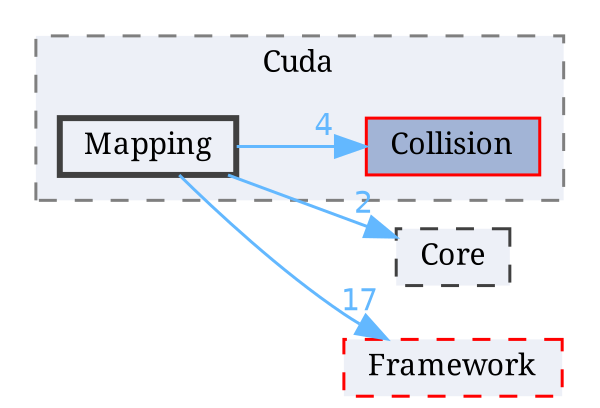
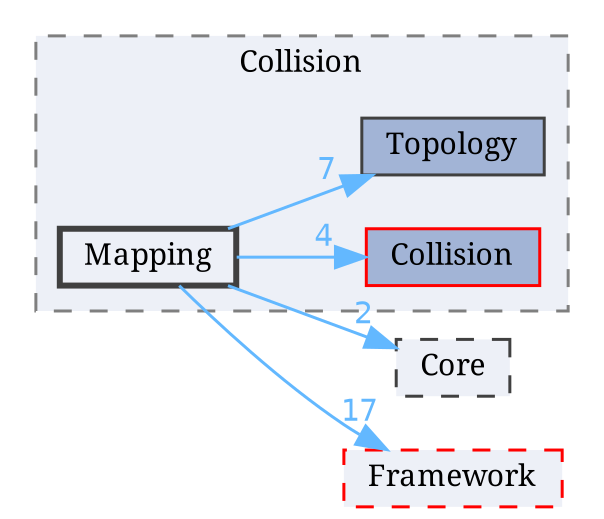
(300, 64) -> (302, 64)
none -> (453, 147)
